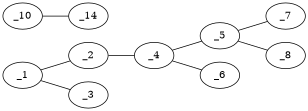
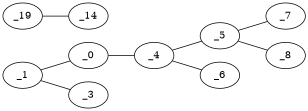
(23, 16) -> (23, 16)
(88, 56) -> (88, 56)
